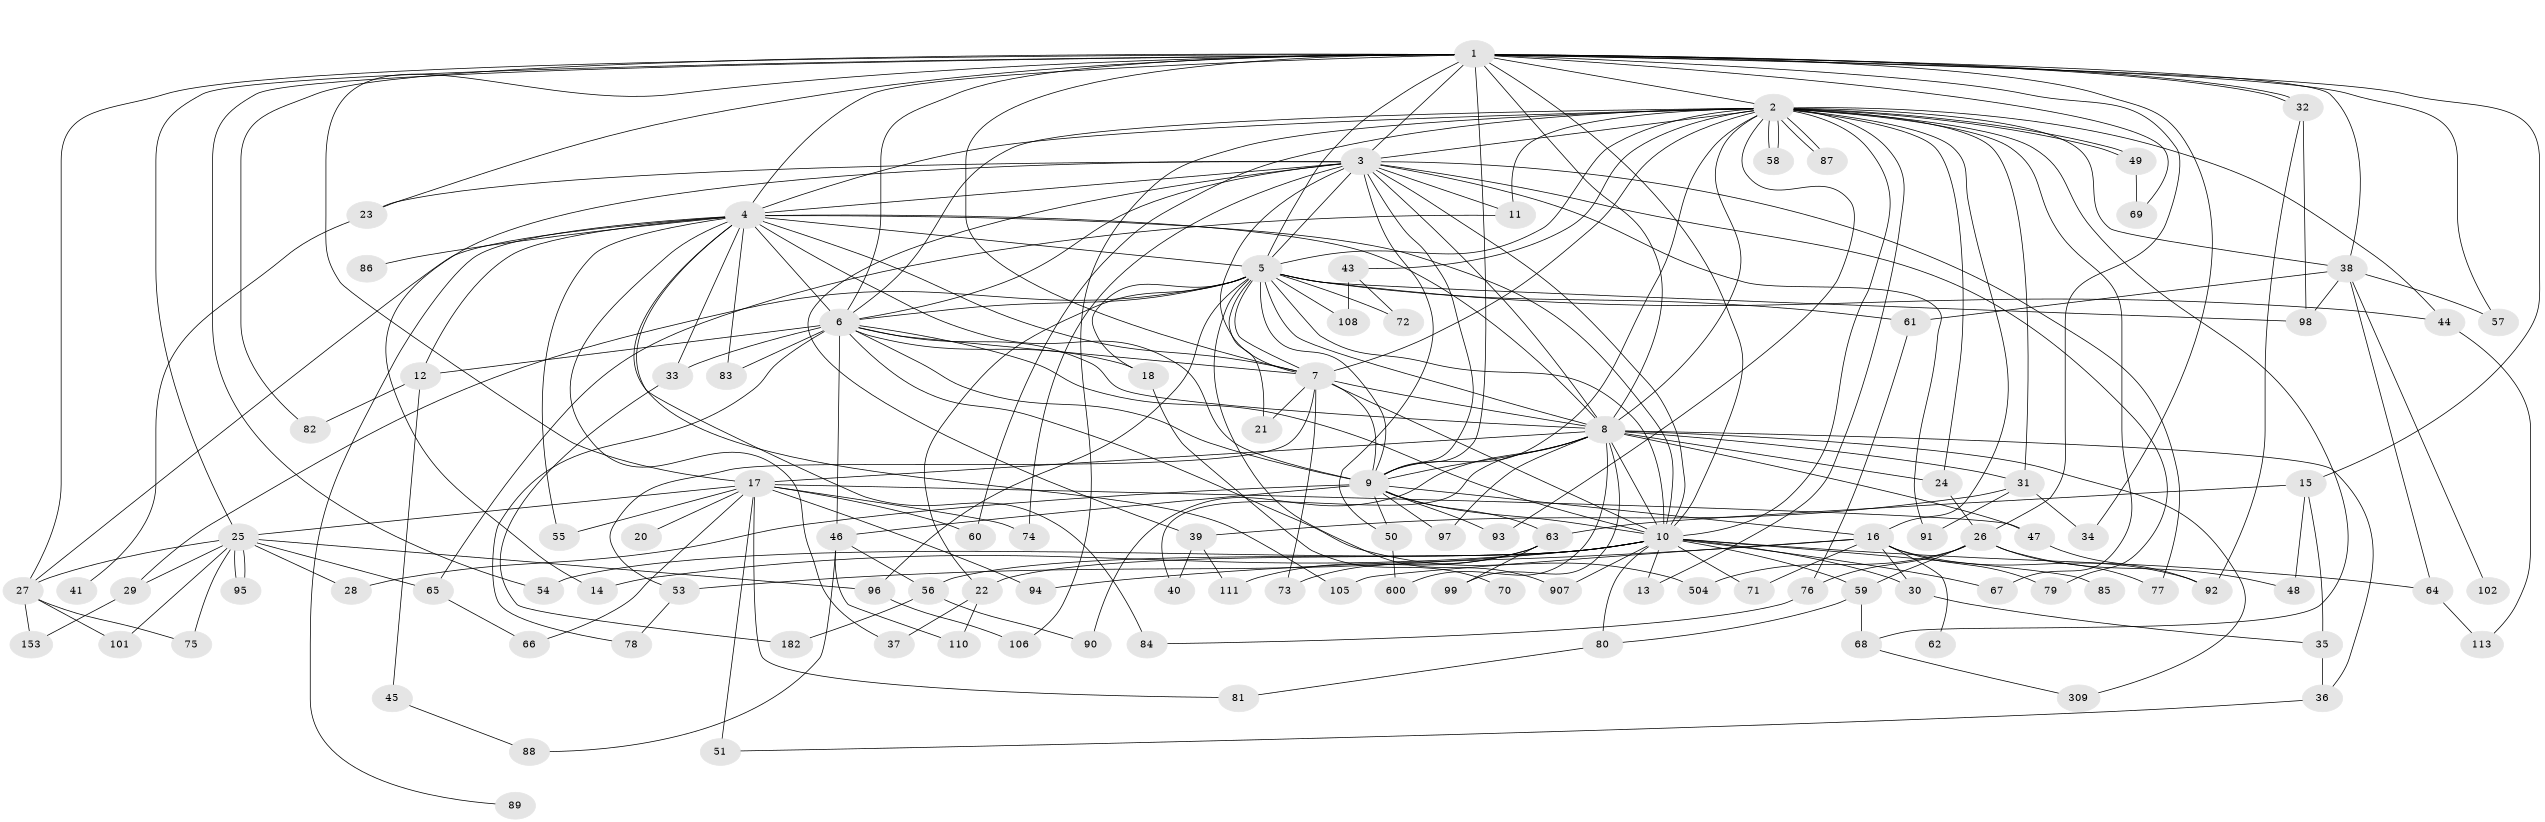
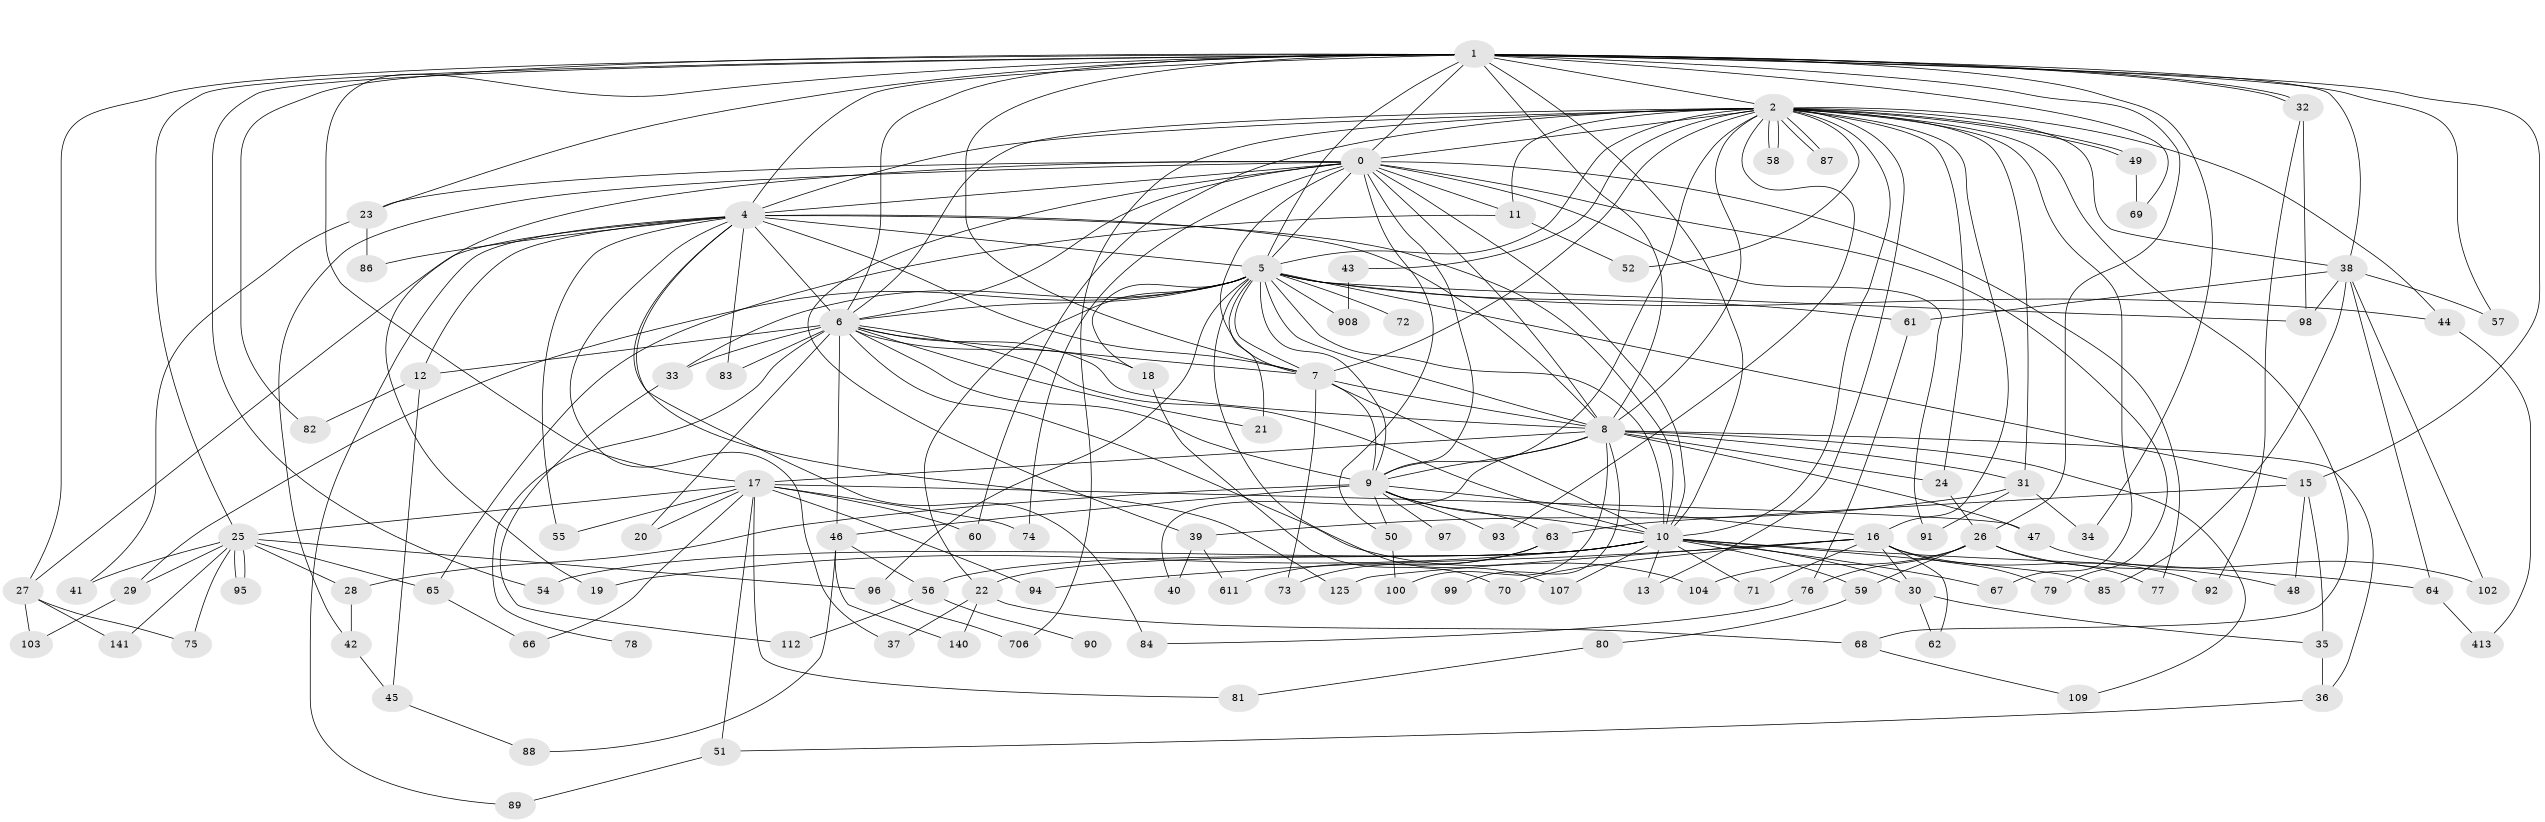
(1361, 161) -> (1361, 161)
none -> (367, 245)
none -> (1629, 269)
(709, 296) -> (860, 299)
(1376, 296) -> none
(1348, 322) -> (1348, 322)
(1486, 328) -> none
(985, 335) -> none
none -> (1784, 377)
(1289, 403) -> (1039, 382)
none -> (741, 430)
none -> (2273, 450)
(1510, 472) -> none
(1423, 484) -> none
(1634, 484) -> none
(128, 557) -> (156, 560)
(2086, 558) -> (2261, 565)
none -> (1644, 559)
(1502, 564) -> none
(1614, 582) -> none
(597, 591) -> (597, 591)
(679, 591) -> none
(1230, 591) -> (1230, 591)
(1340, 591) -> (1340, 591)
(1396, 591) -> (1396, 591)
(1560, 591) -> (1560, 591)
(1699, 591) -> (1699, 591)
(1862, 618) -> (1418, 629)
none -> (1925, 618)
(31, 645) -> (31, 645)
(120, 645) -> (120, 645)
none -> (351, 645)
(791, 645) -> (791, 645)
(959, 645) -> (959, 645)
(1020, 645) -> (1020, 645)
(2482, 645) -> (2482, 645)
(2079, 698) -> (2079, 698)
none -> (618, 779)
